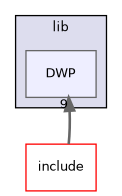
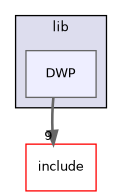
(70, 127) -> (52, 116)
